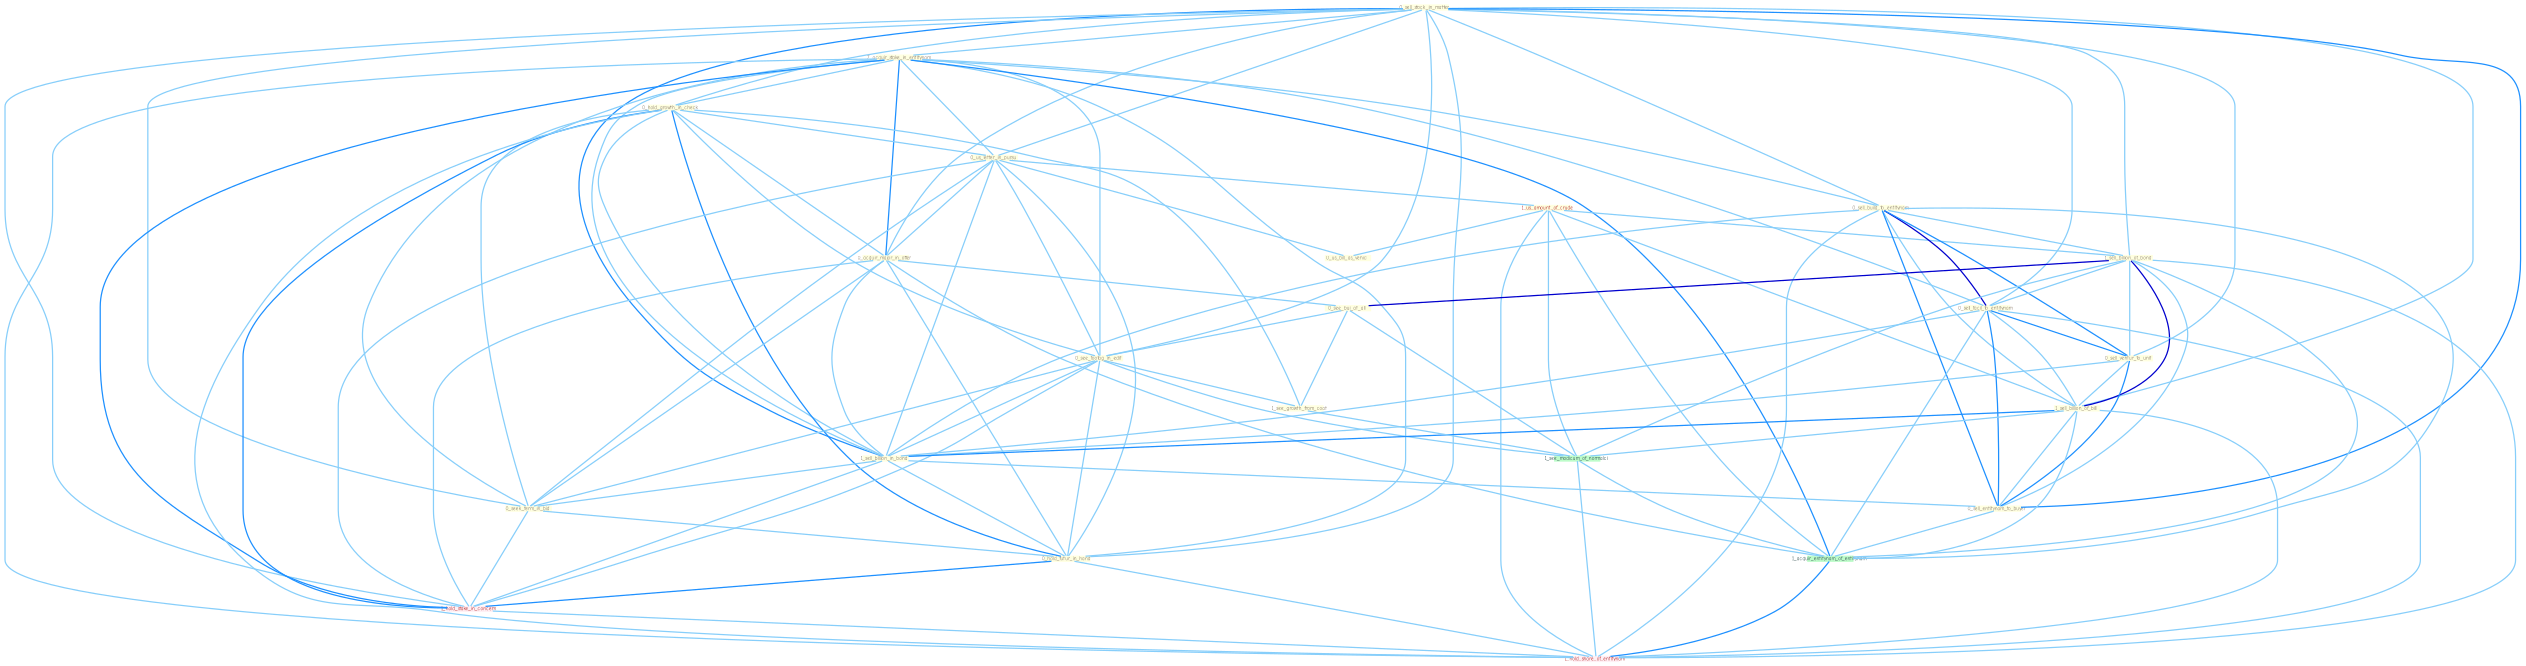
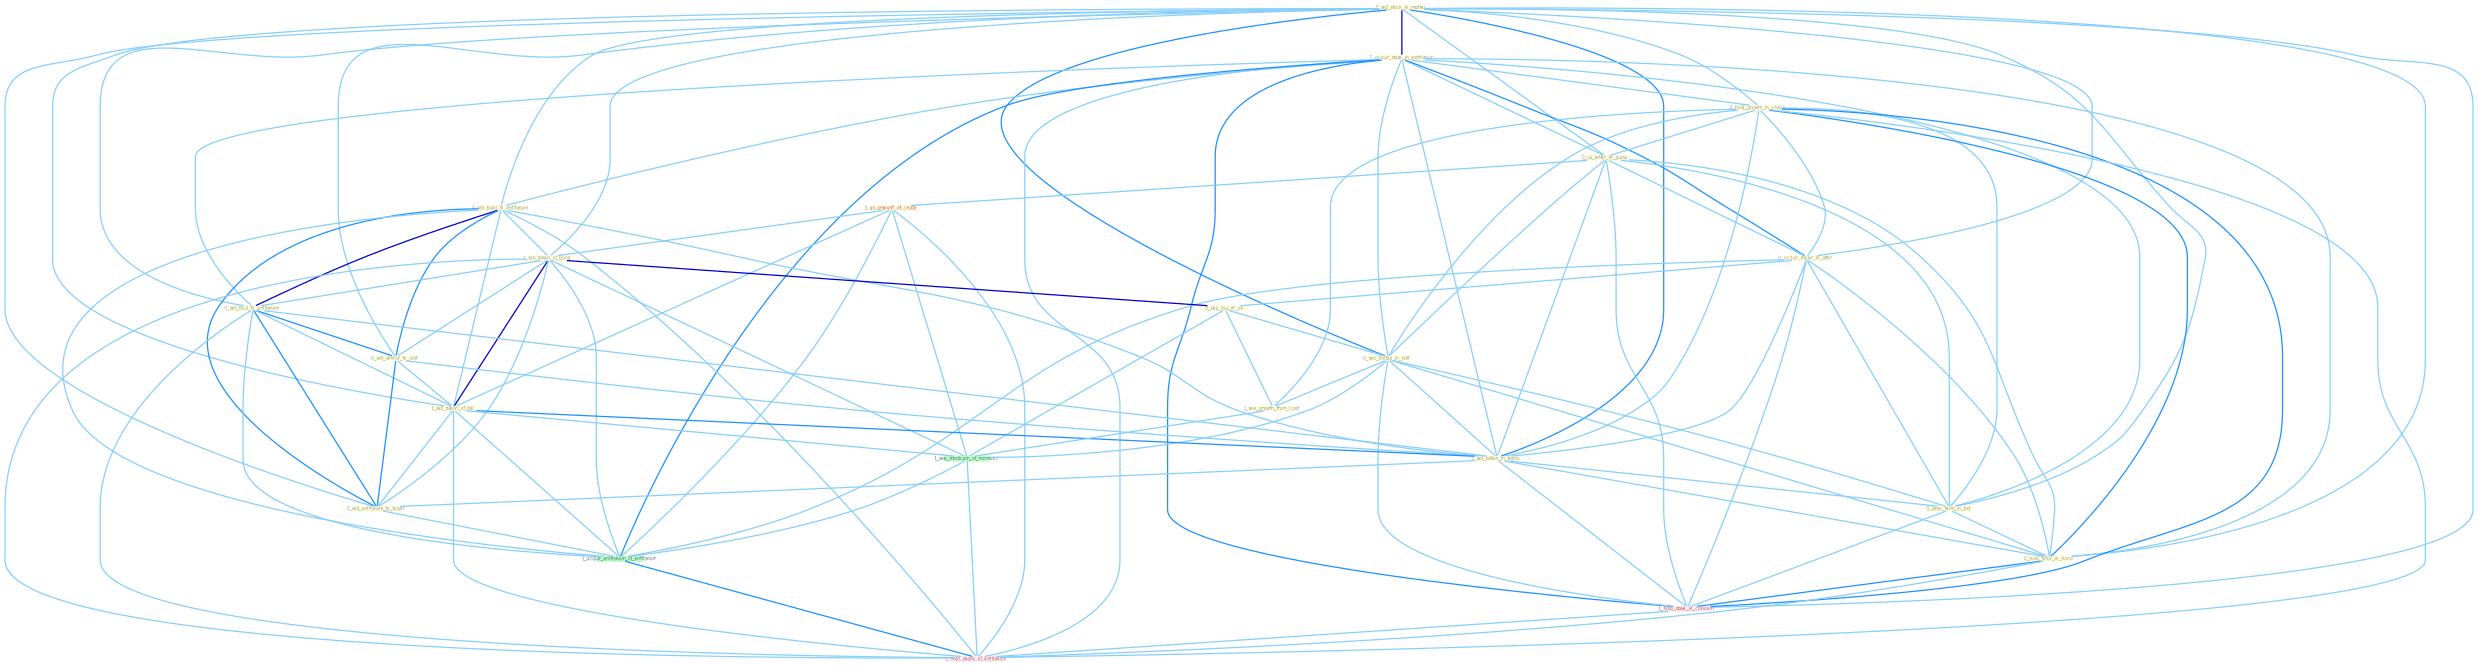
(1162, 33) -> (1402, 33)
(2424, 59) -> (61, 62)
(1348, 258) -> none
(1380, 262) -> (1009, 143)
